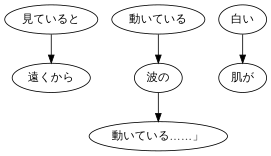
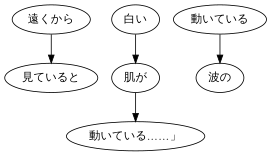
(51, 45) -> (51, 45)
(158, 103) -> (136, 103)
